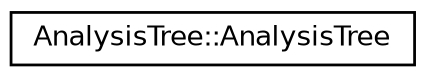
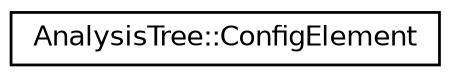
(213, 39) -> (225, 39)
